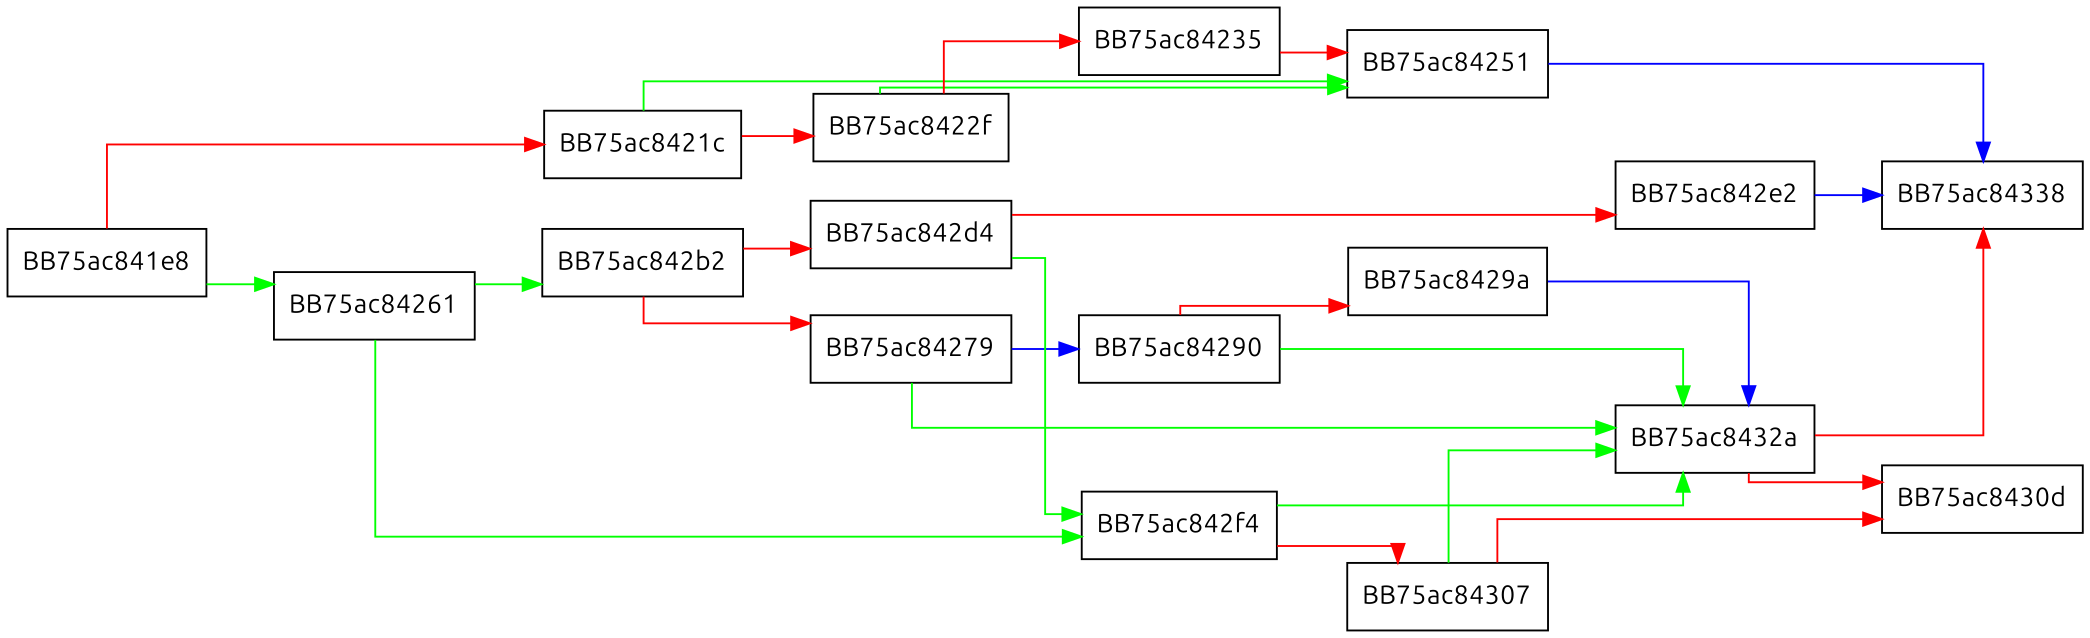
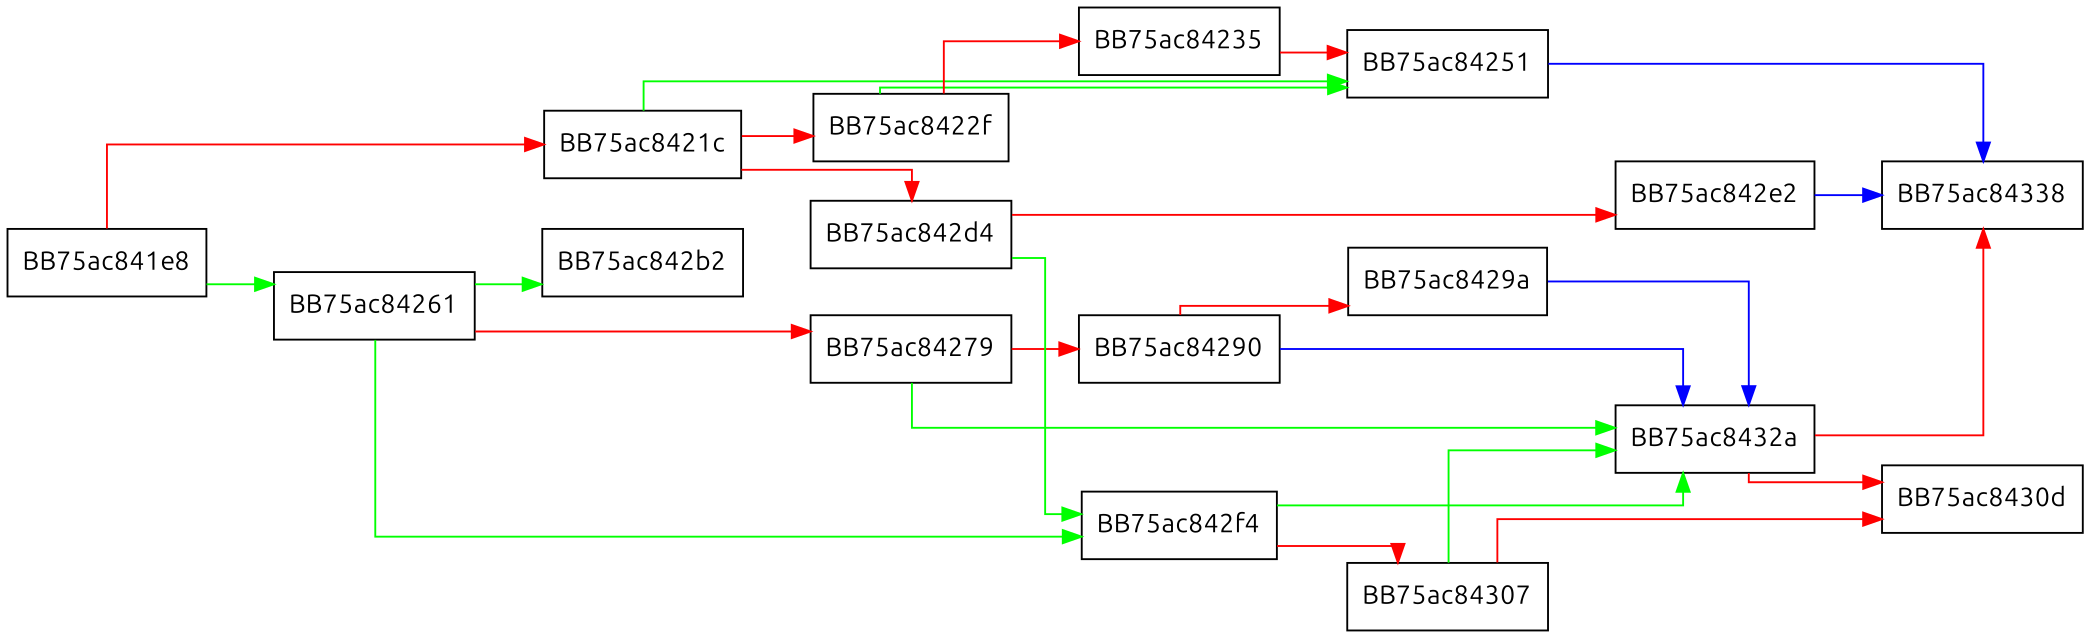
(767, 249) -> (833, 170)
(704, 323) -> (634, 332)
(1033, 349) -> (1033, 349)
(1500, 349) -> (1500, 349)
